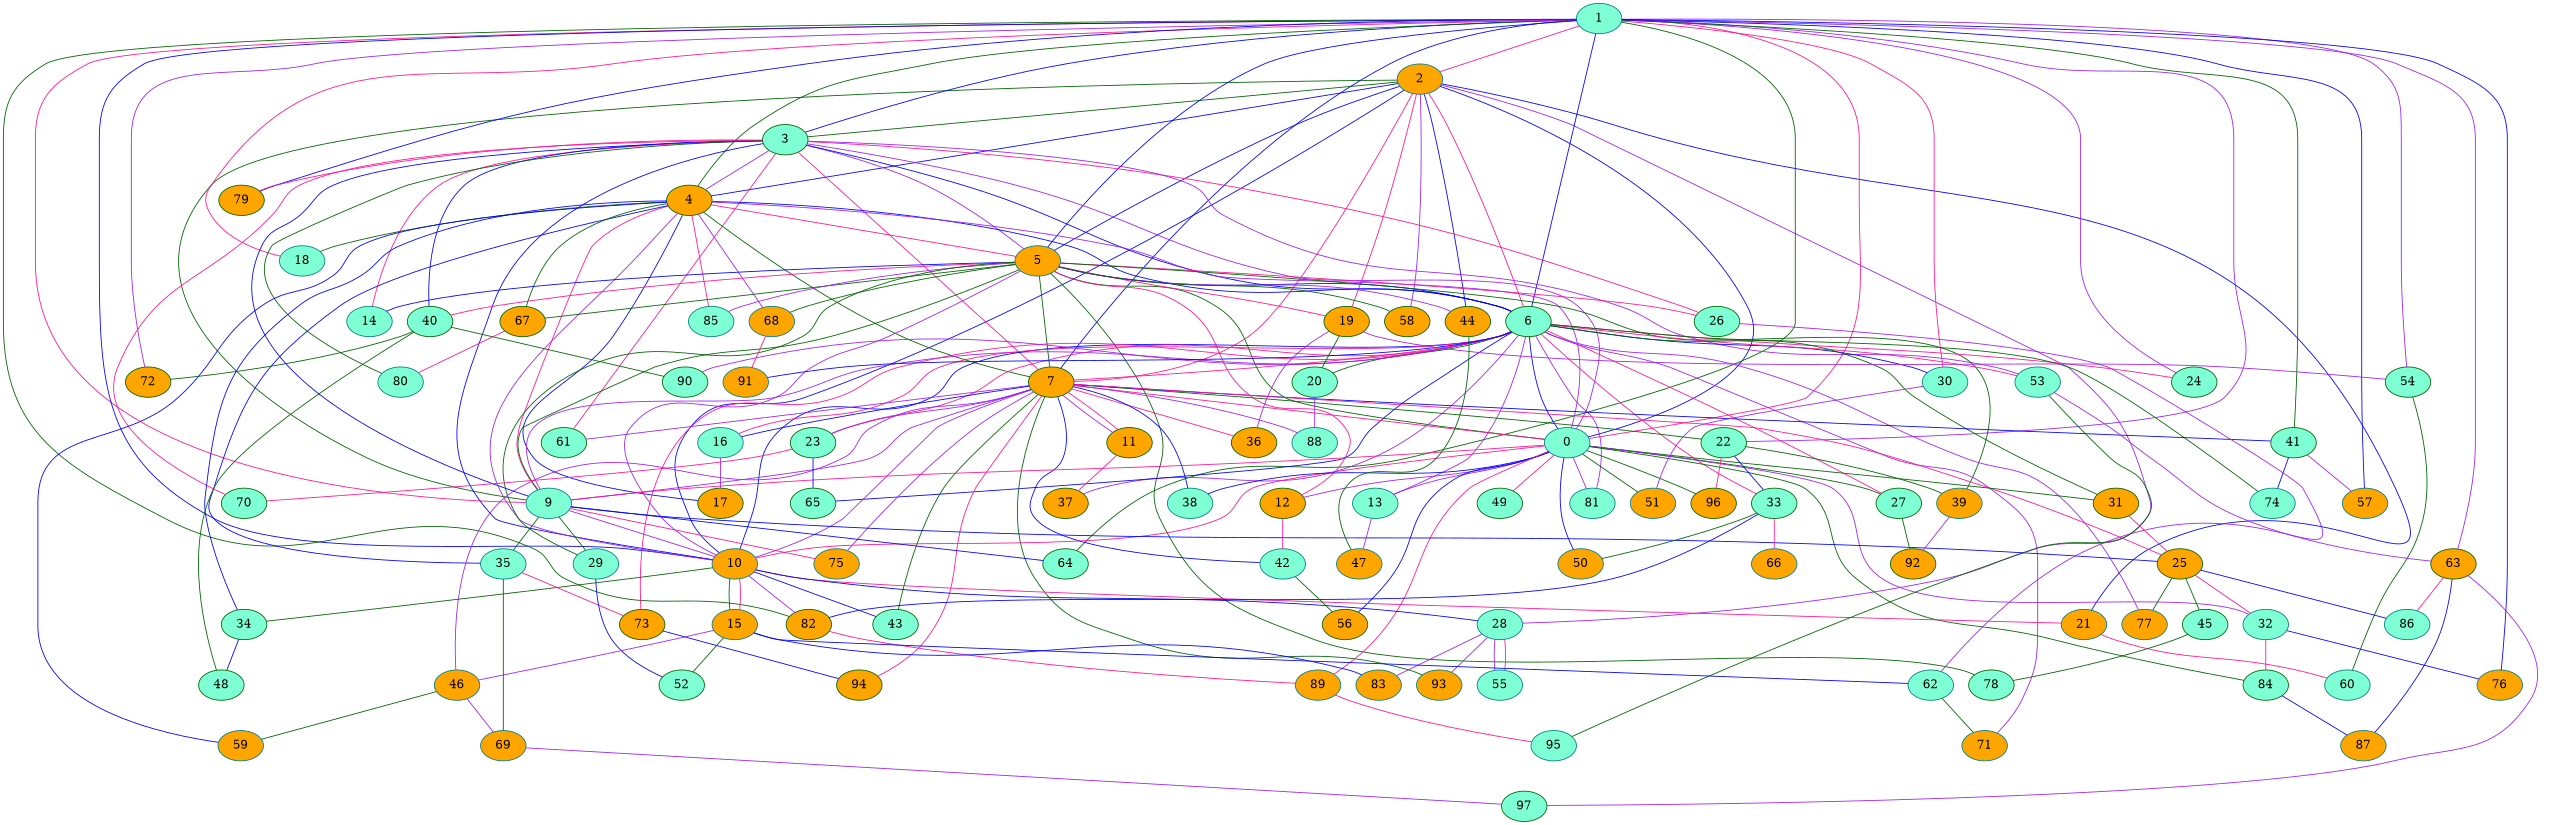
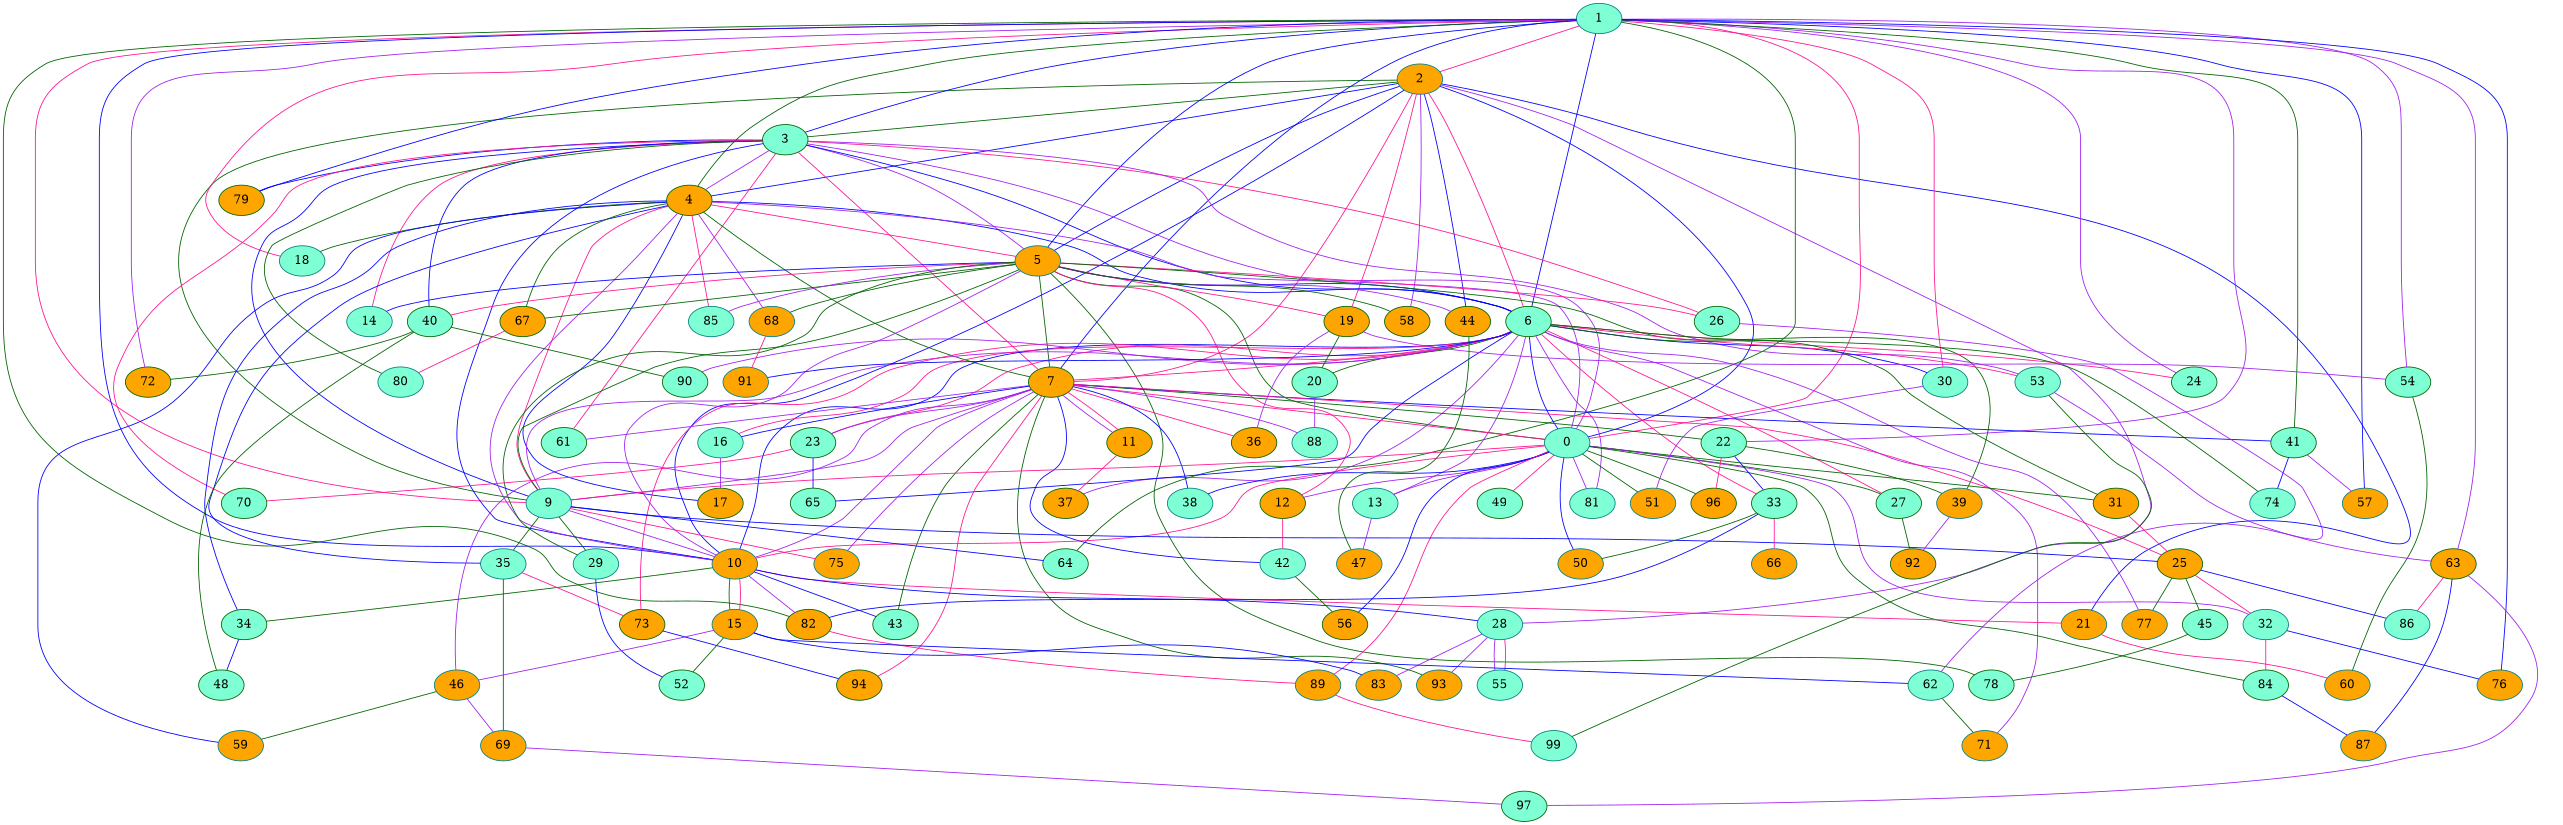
(509, 150) -> (509, 150)
(2347, 685) -> (2347, 685)
(1554, 746) -> (1554, 746)
